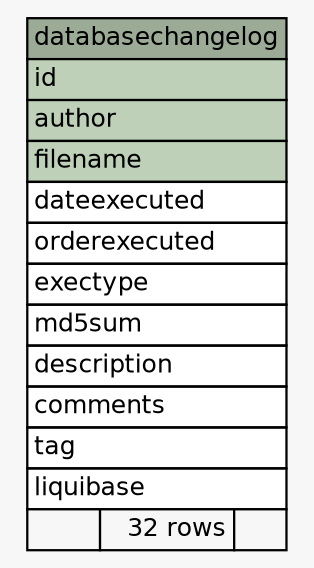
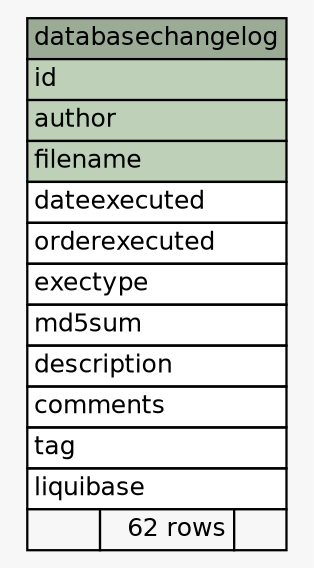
(177, 529) -> (177, 529)
